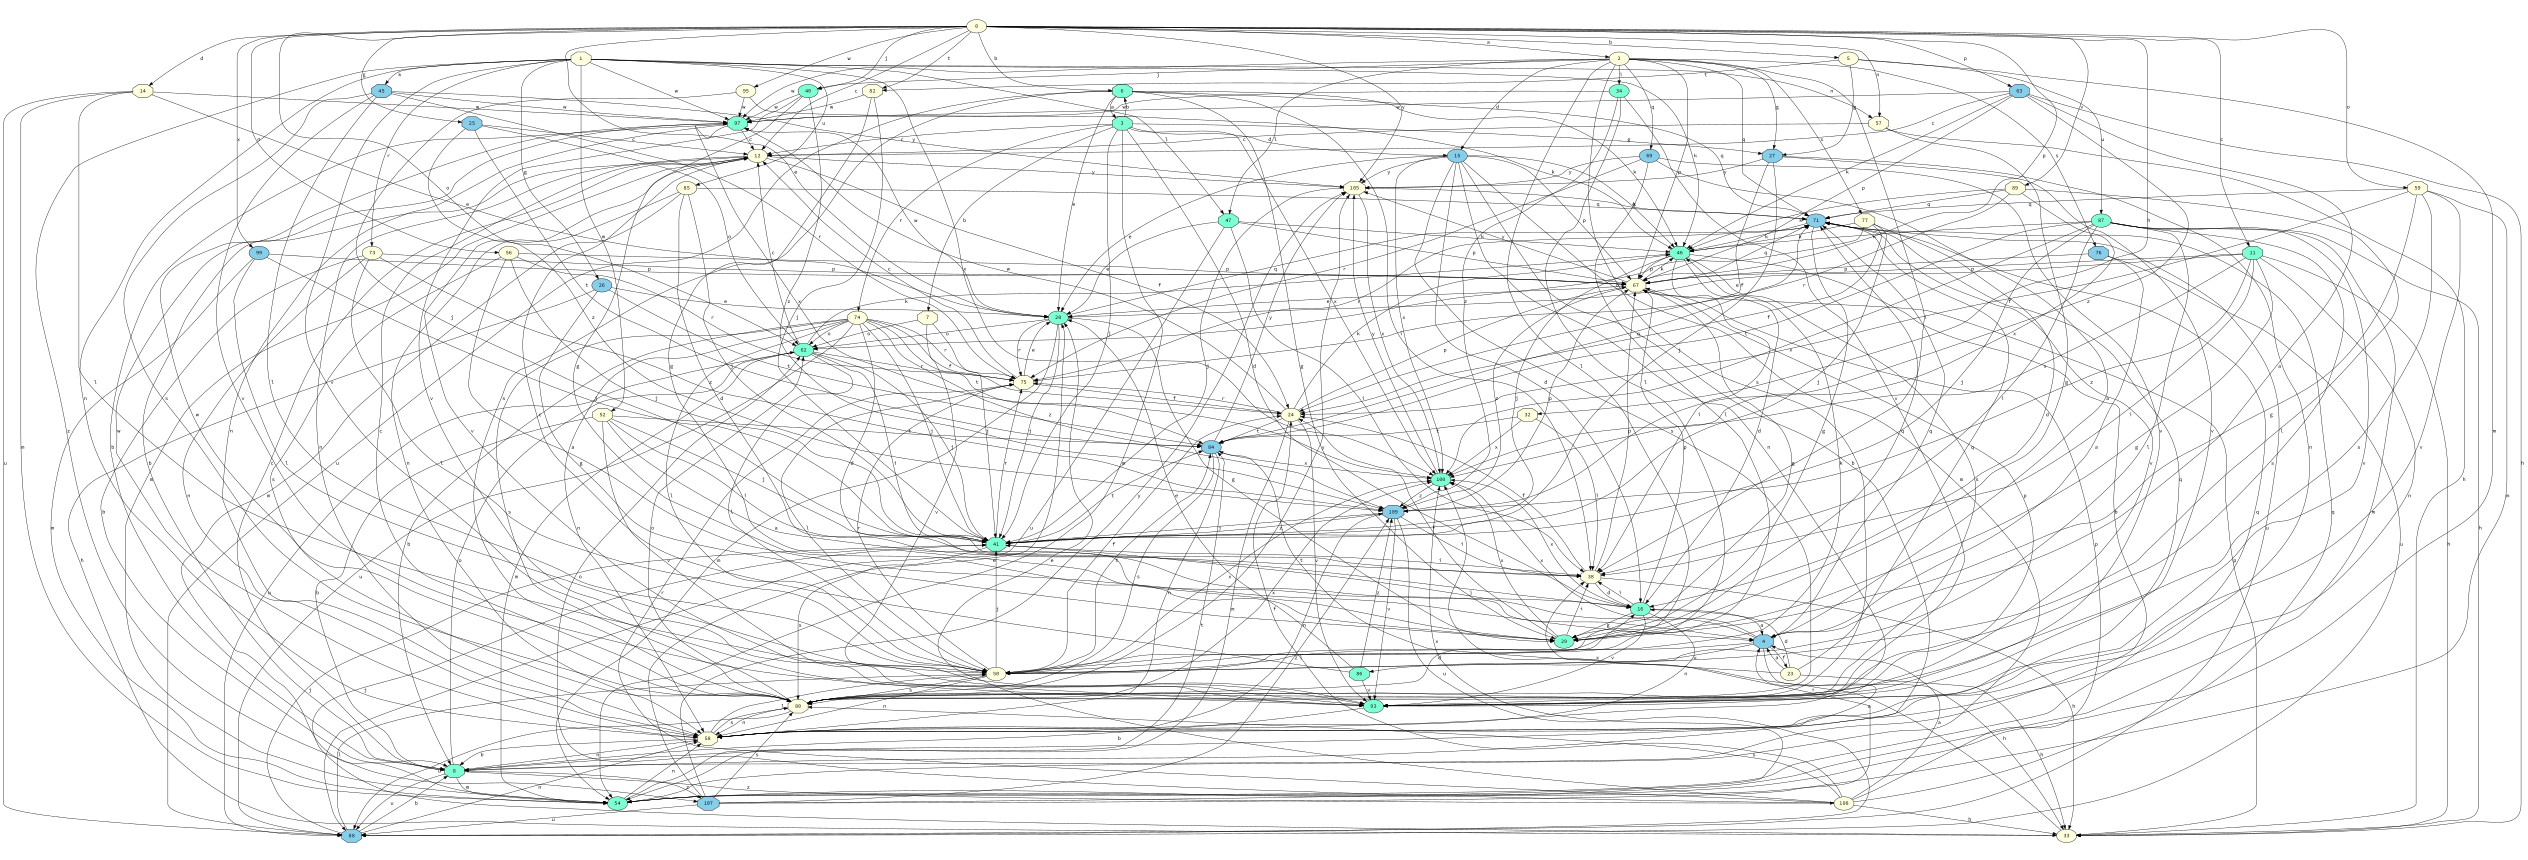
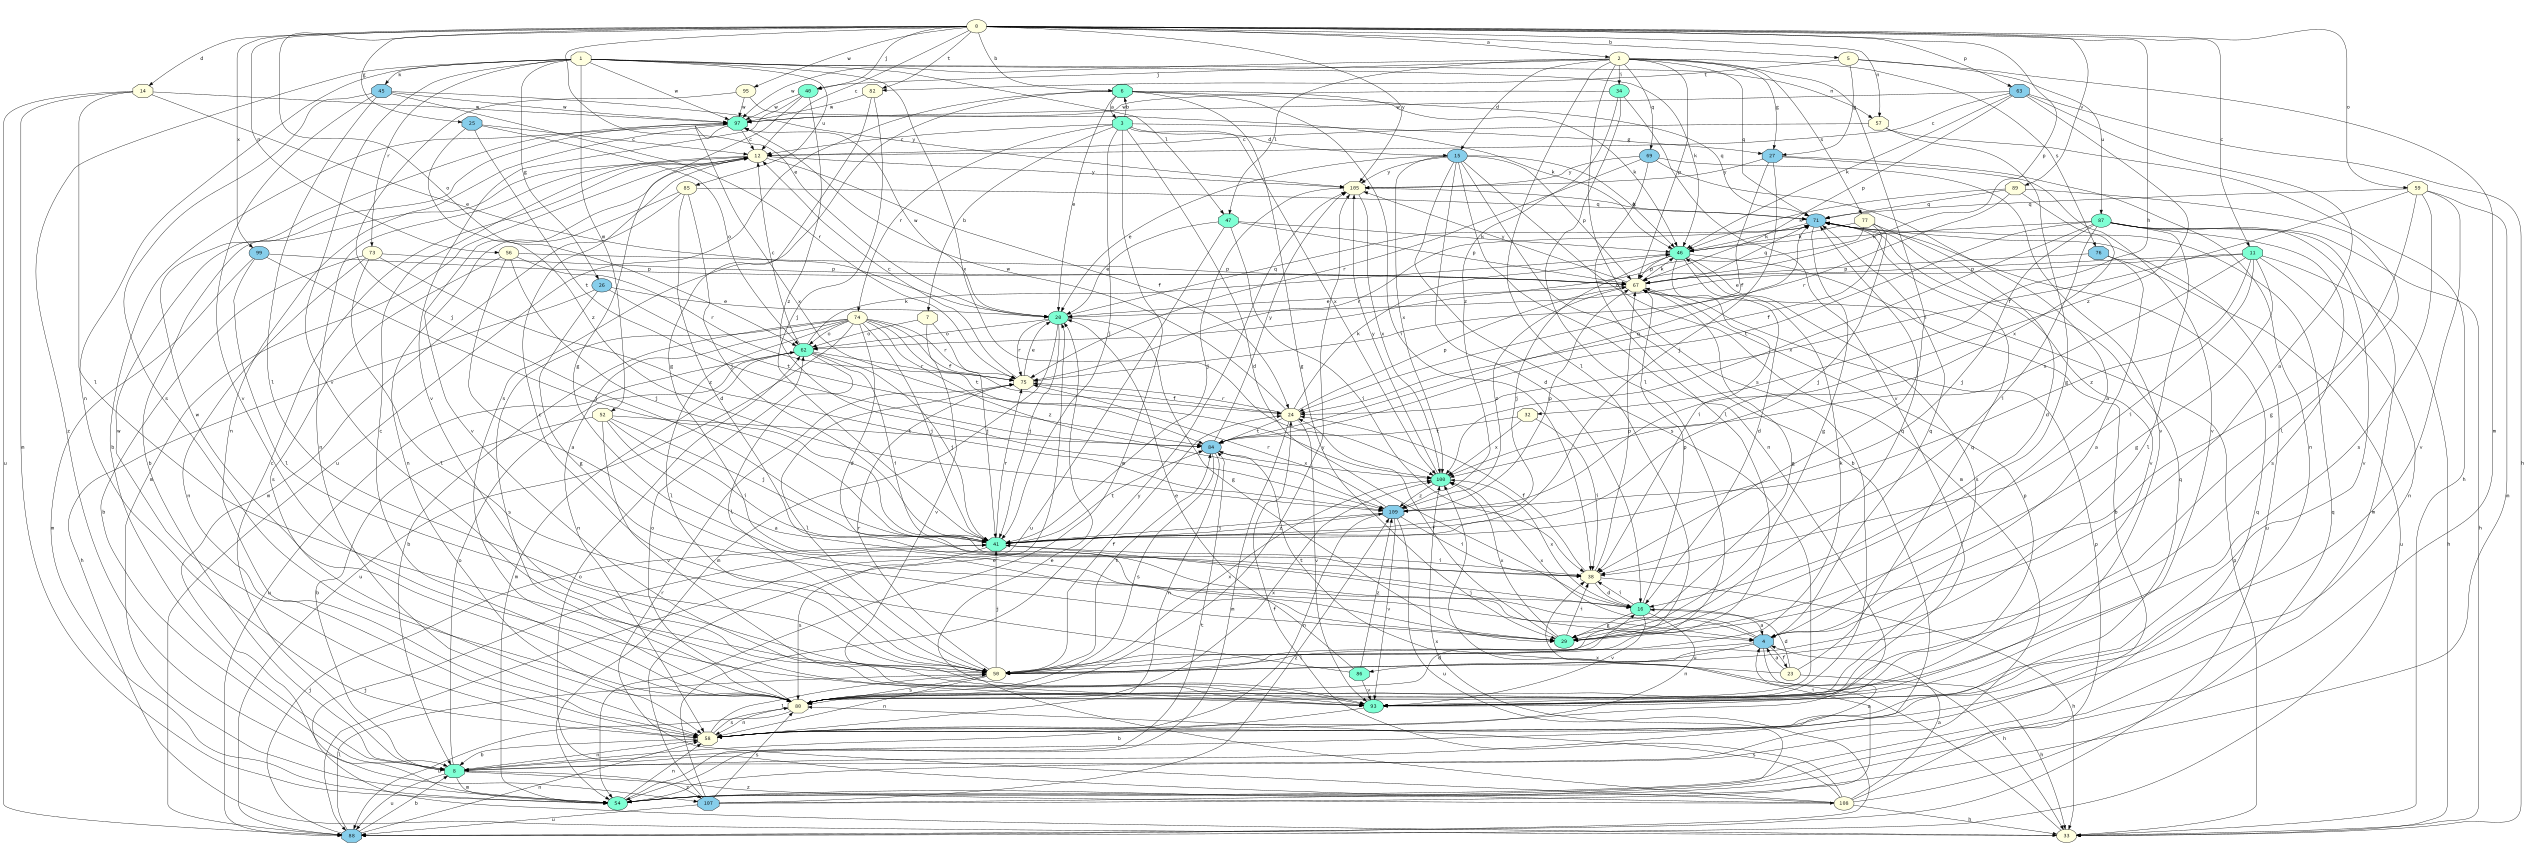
none -> (1233, 443)
